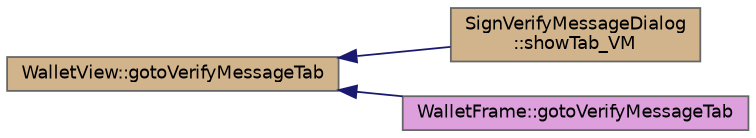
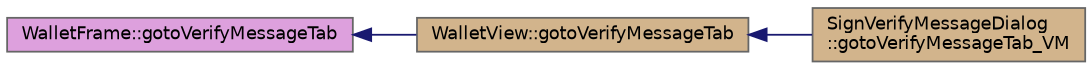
(576, 35) -> (949, 35)
(380, 94) -> (394, 35)
